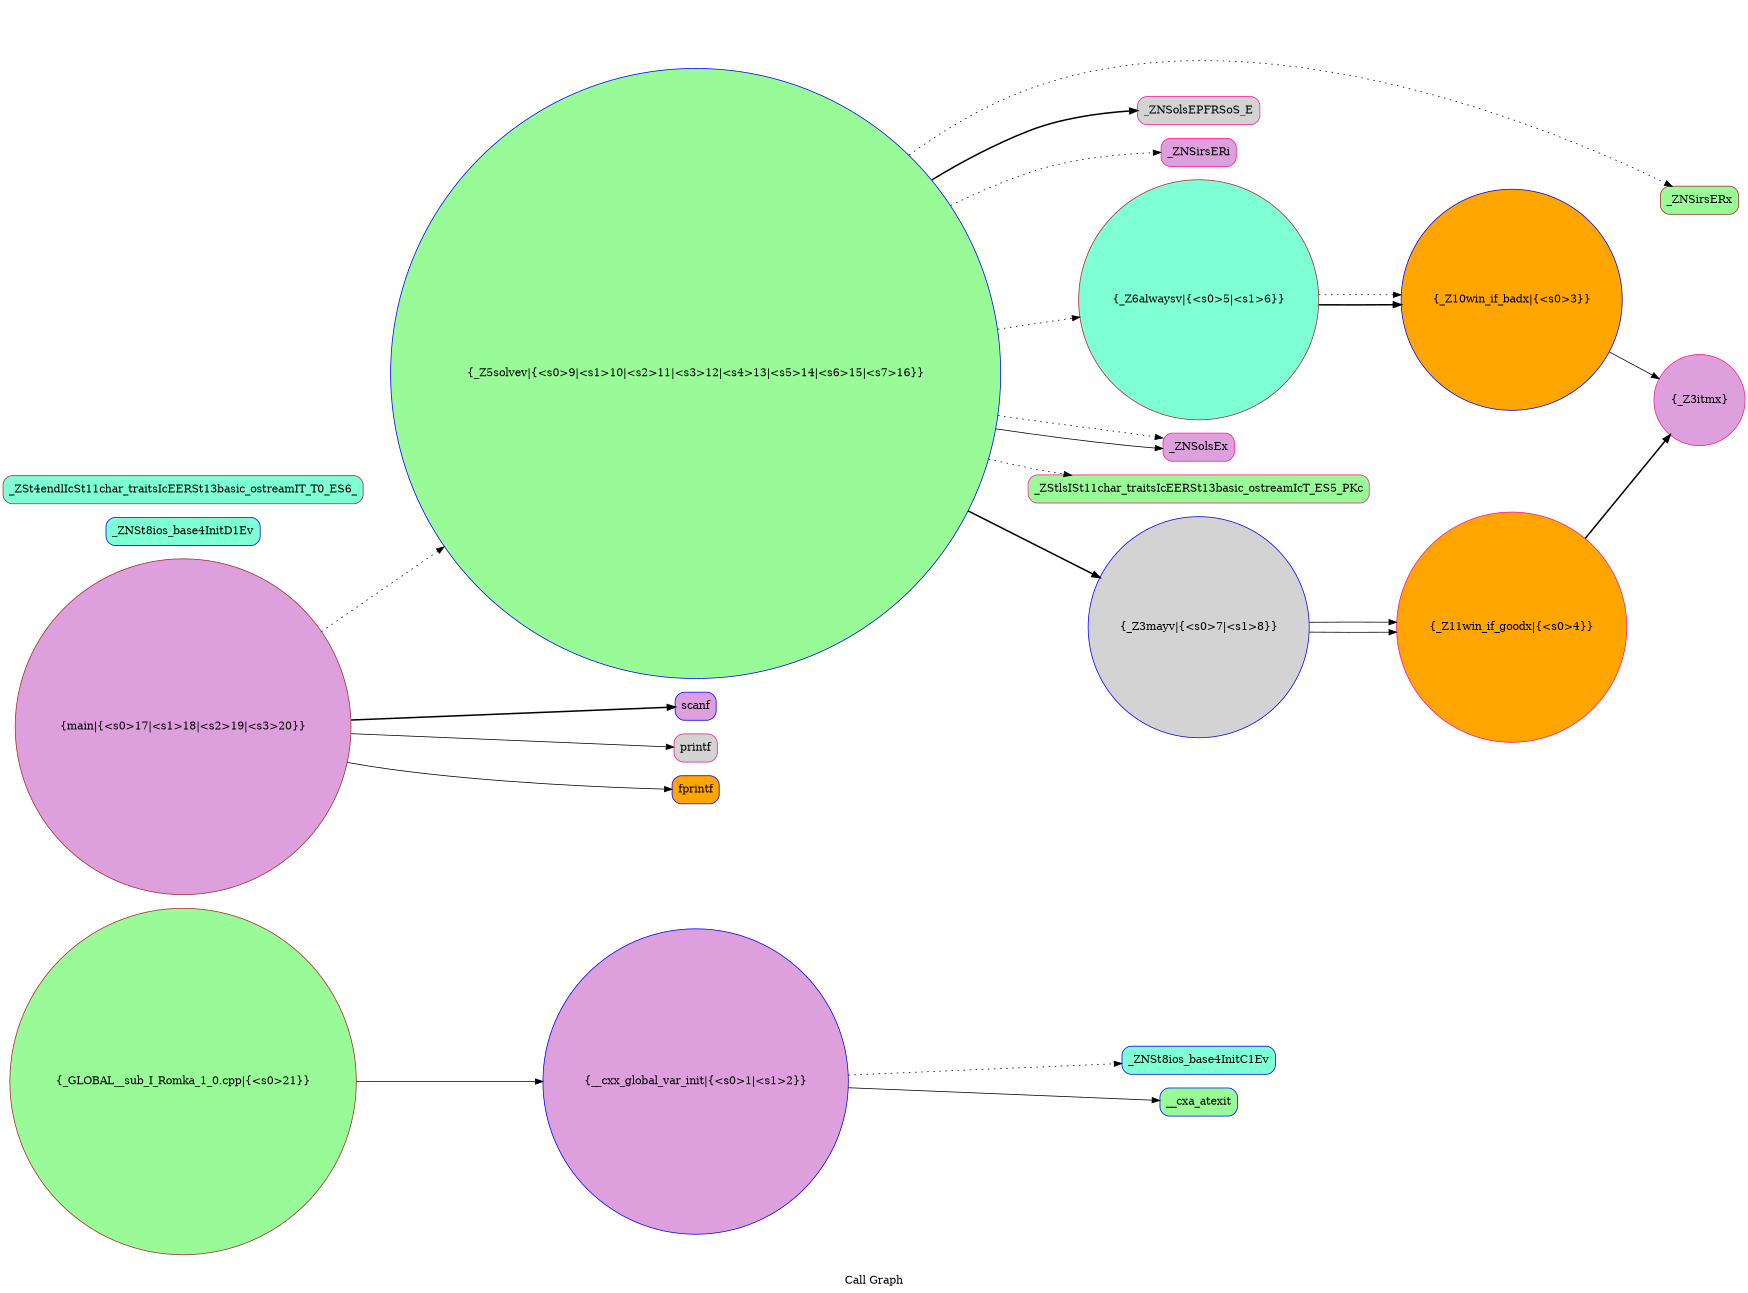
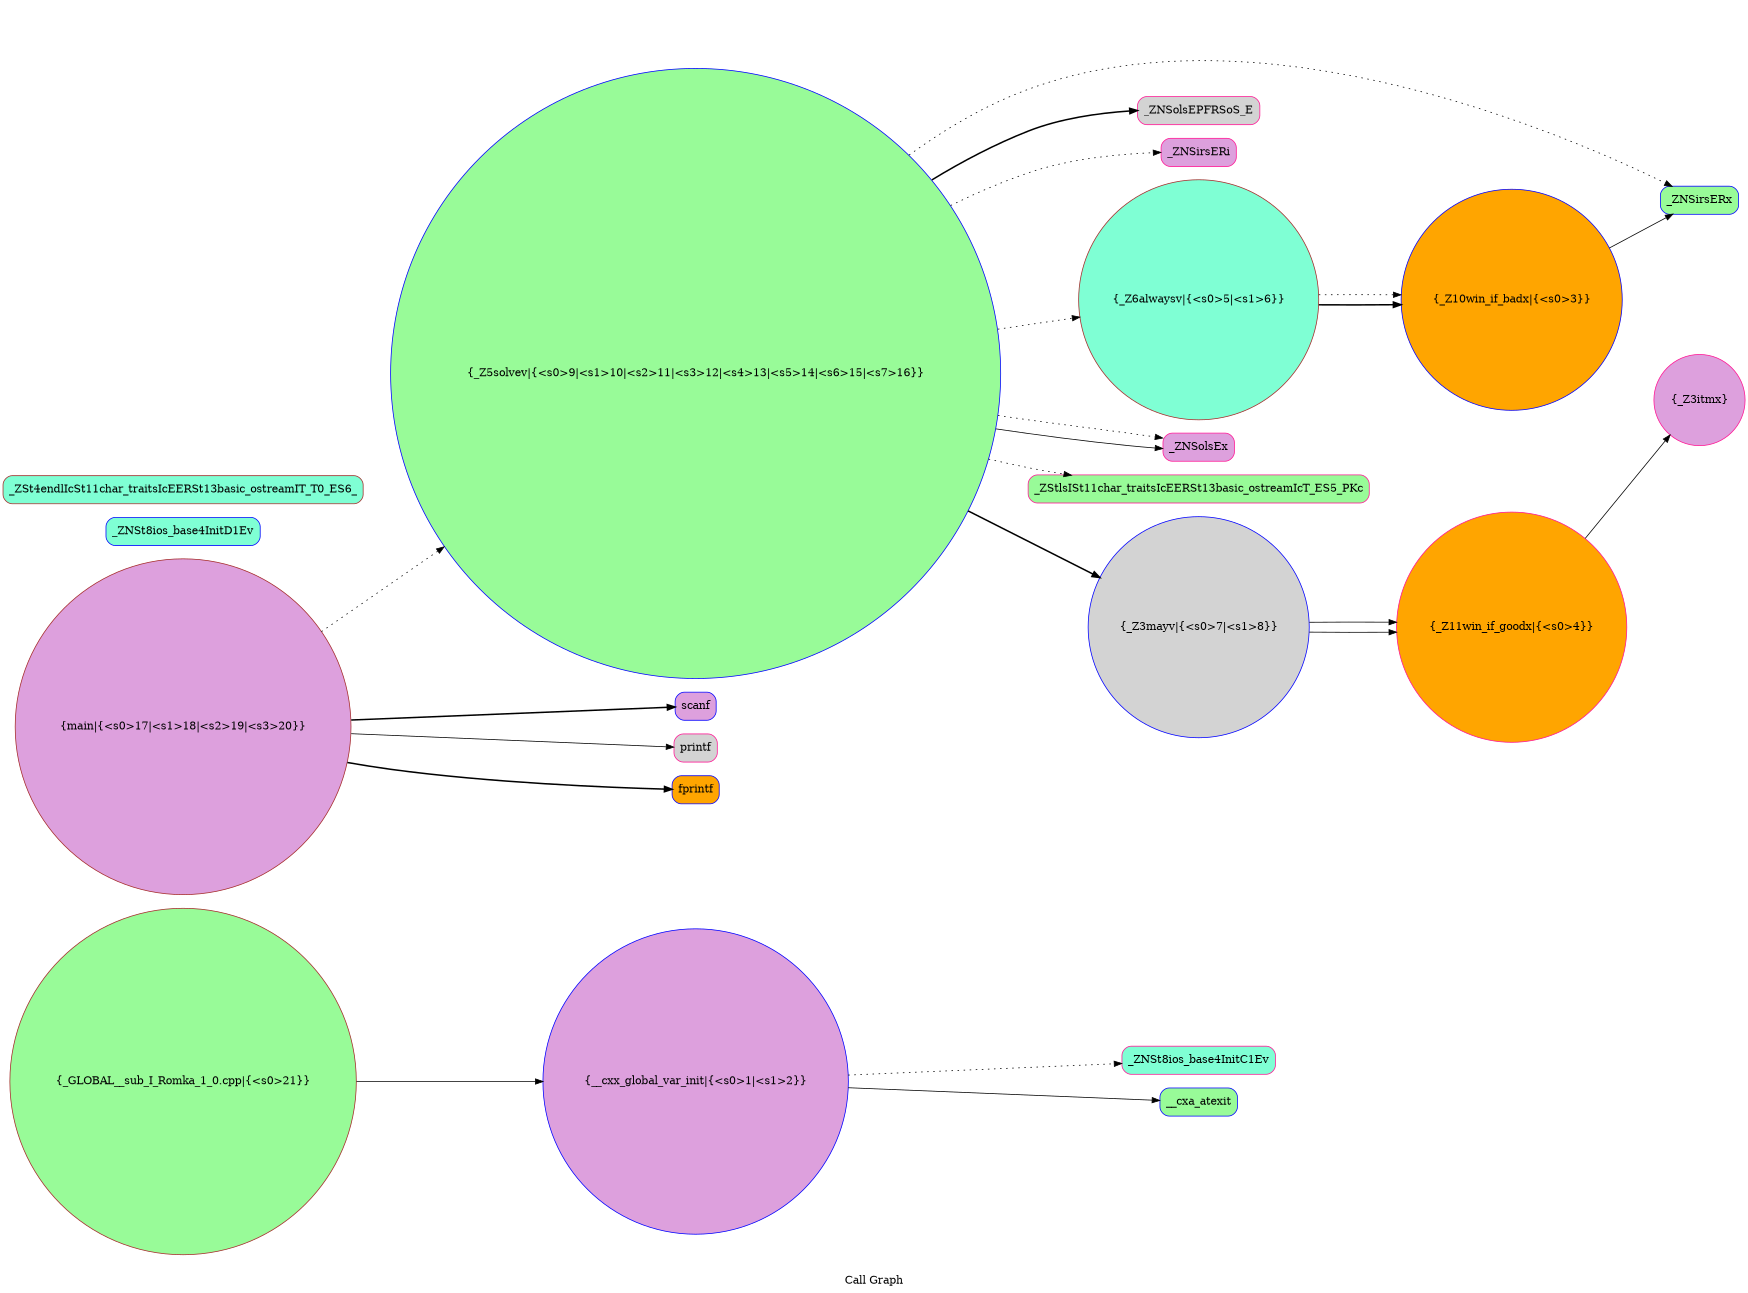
(1699, 200) -> (1699, 200)
(1631, 364) -> (1638, 233)
(1625, 490) -> (1625, 490)
(505, 781) -> (505, 781)
(1199, 1060) -> (1199, 1060)
